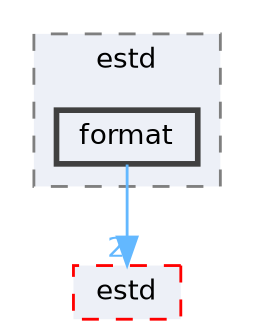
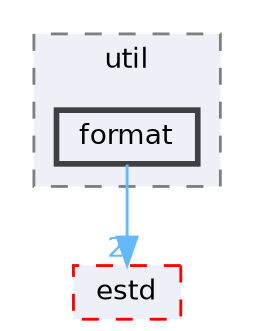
(127, 61) -> (127, 61)
